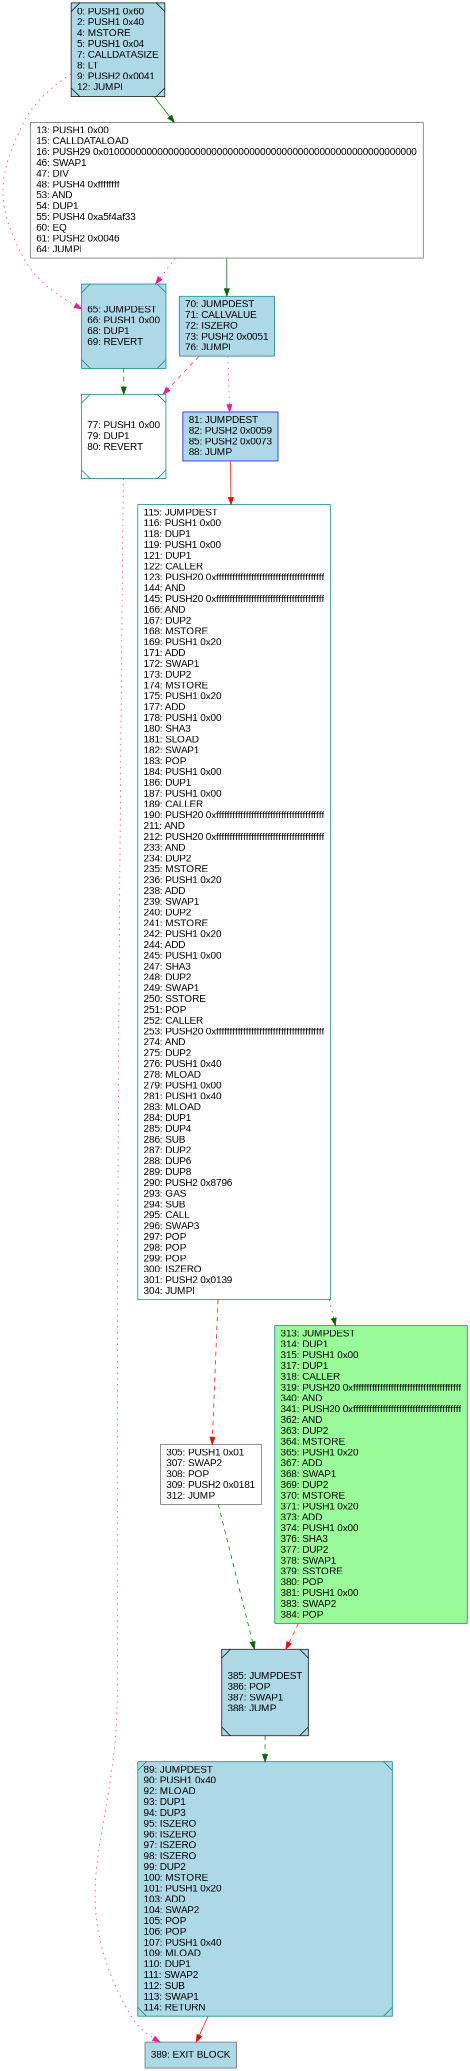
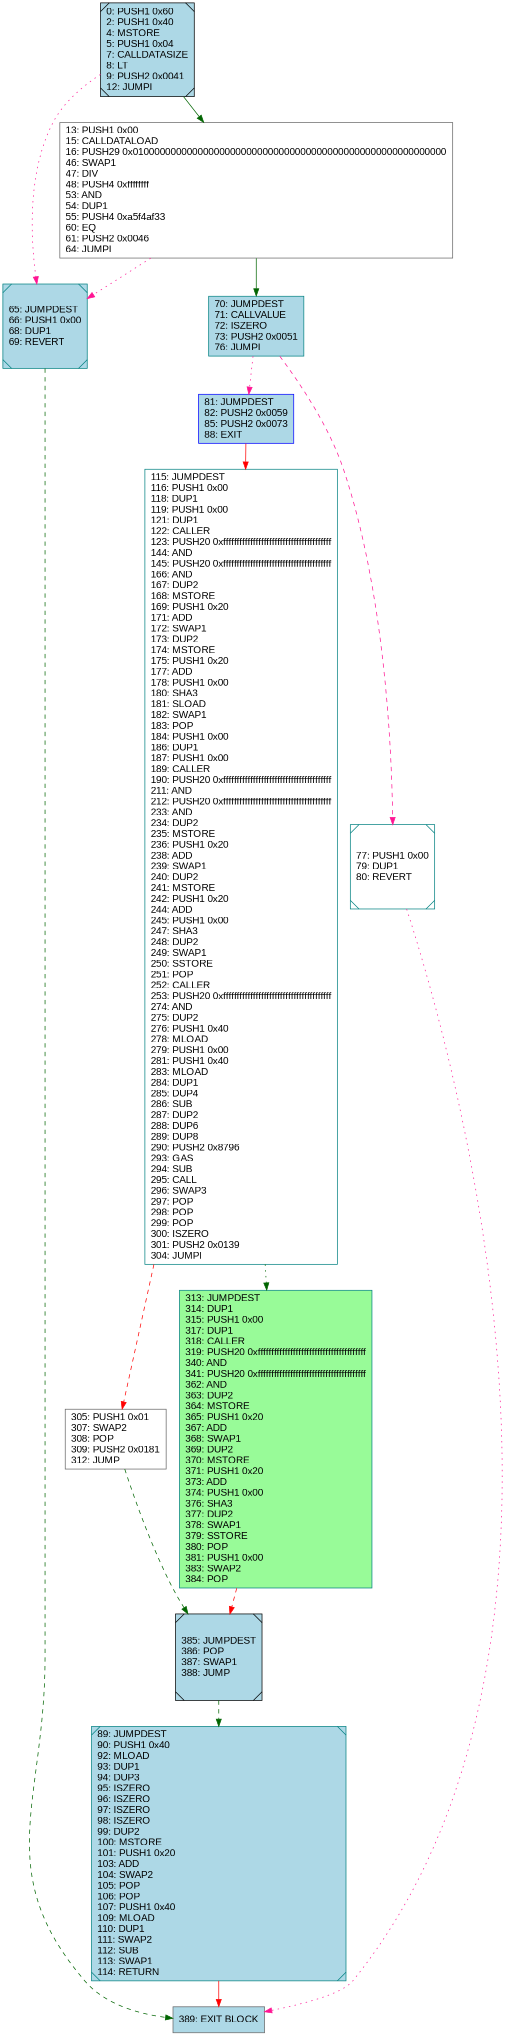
(124, 378) -> (45, 1227)
(230, 436) -> (246, 419)
